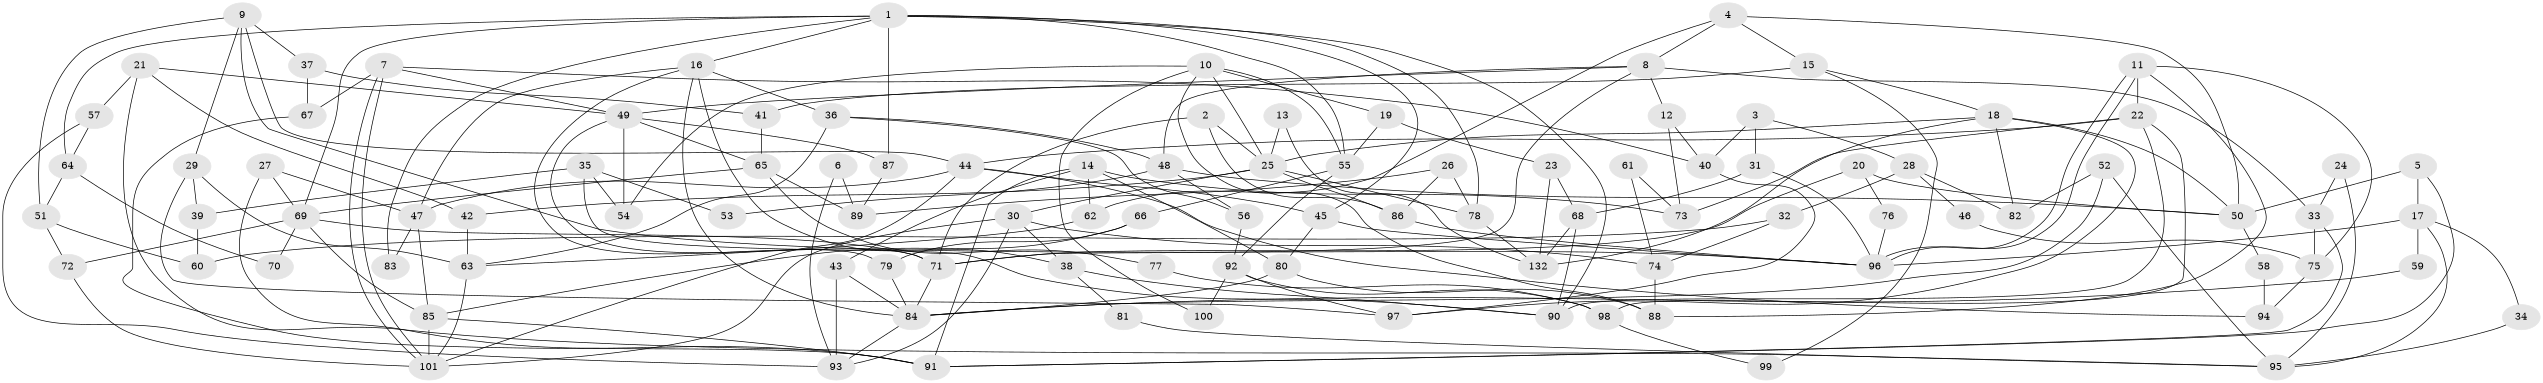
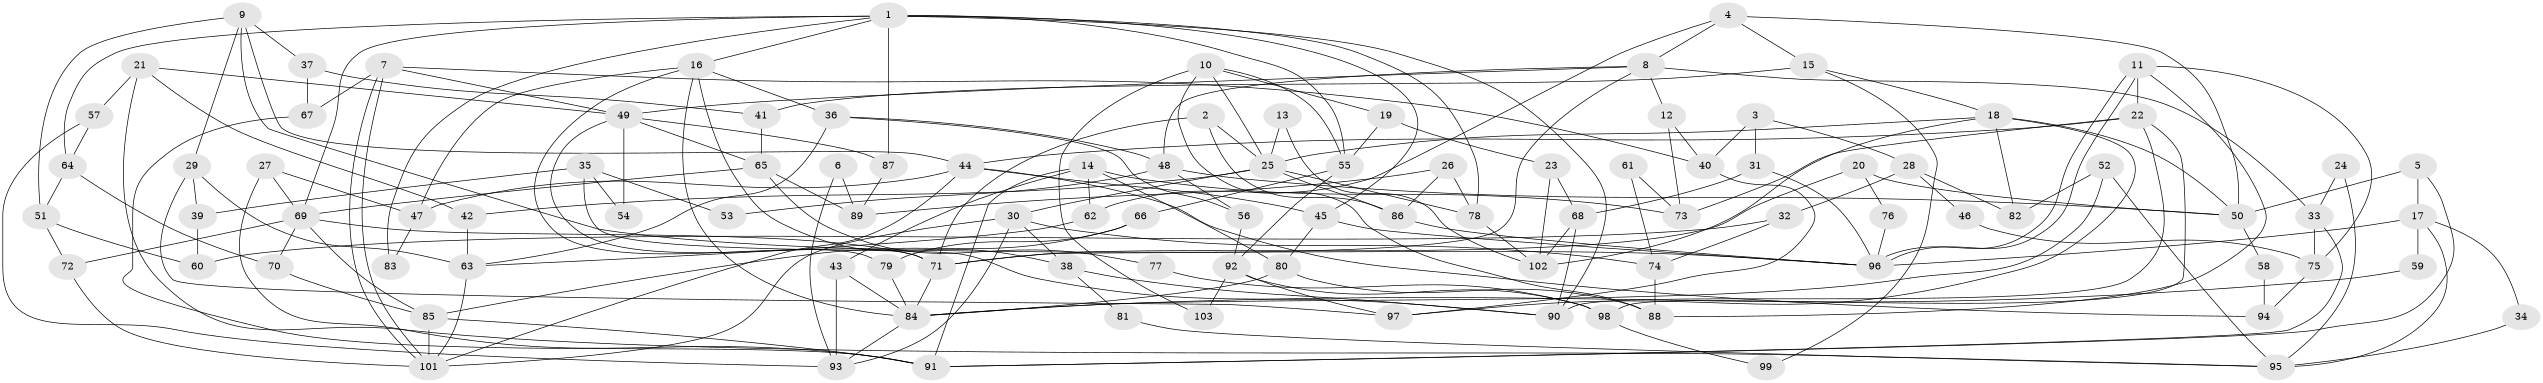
(901, 74) -> none
(423, 267) -> (359, 297)
(1538, 267) -> (1538, 267)
(1204, 317) -> (1204, 317)
